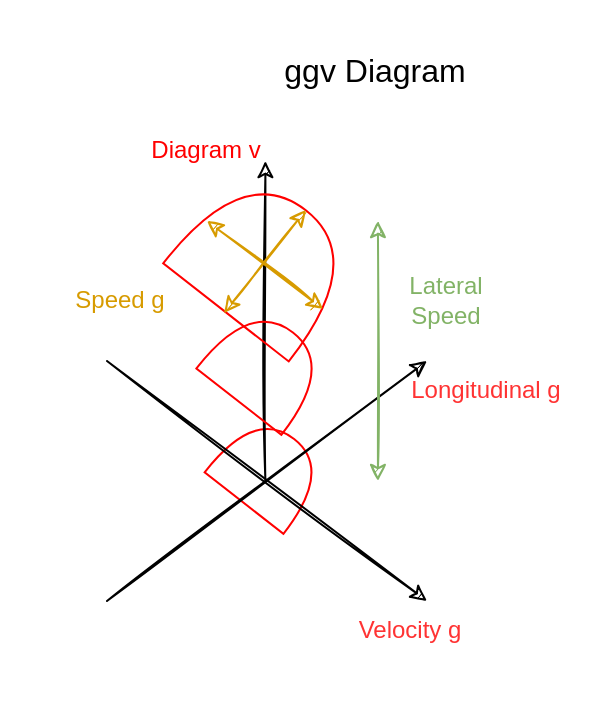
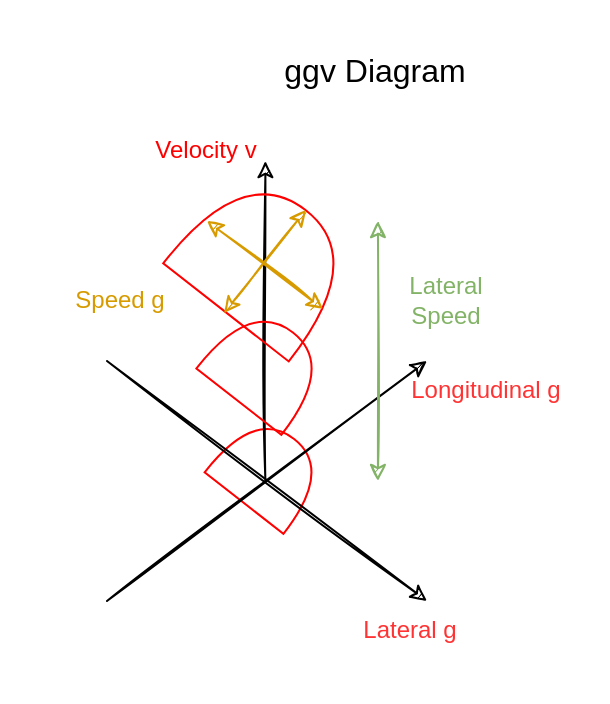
(207, 151) -> (207, 151)
(411, 631) -> (411, 631)
